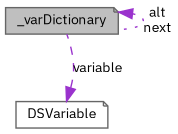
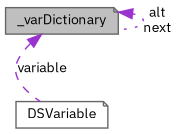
(73, 61) -> (17, 75)
